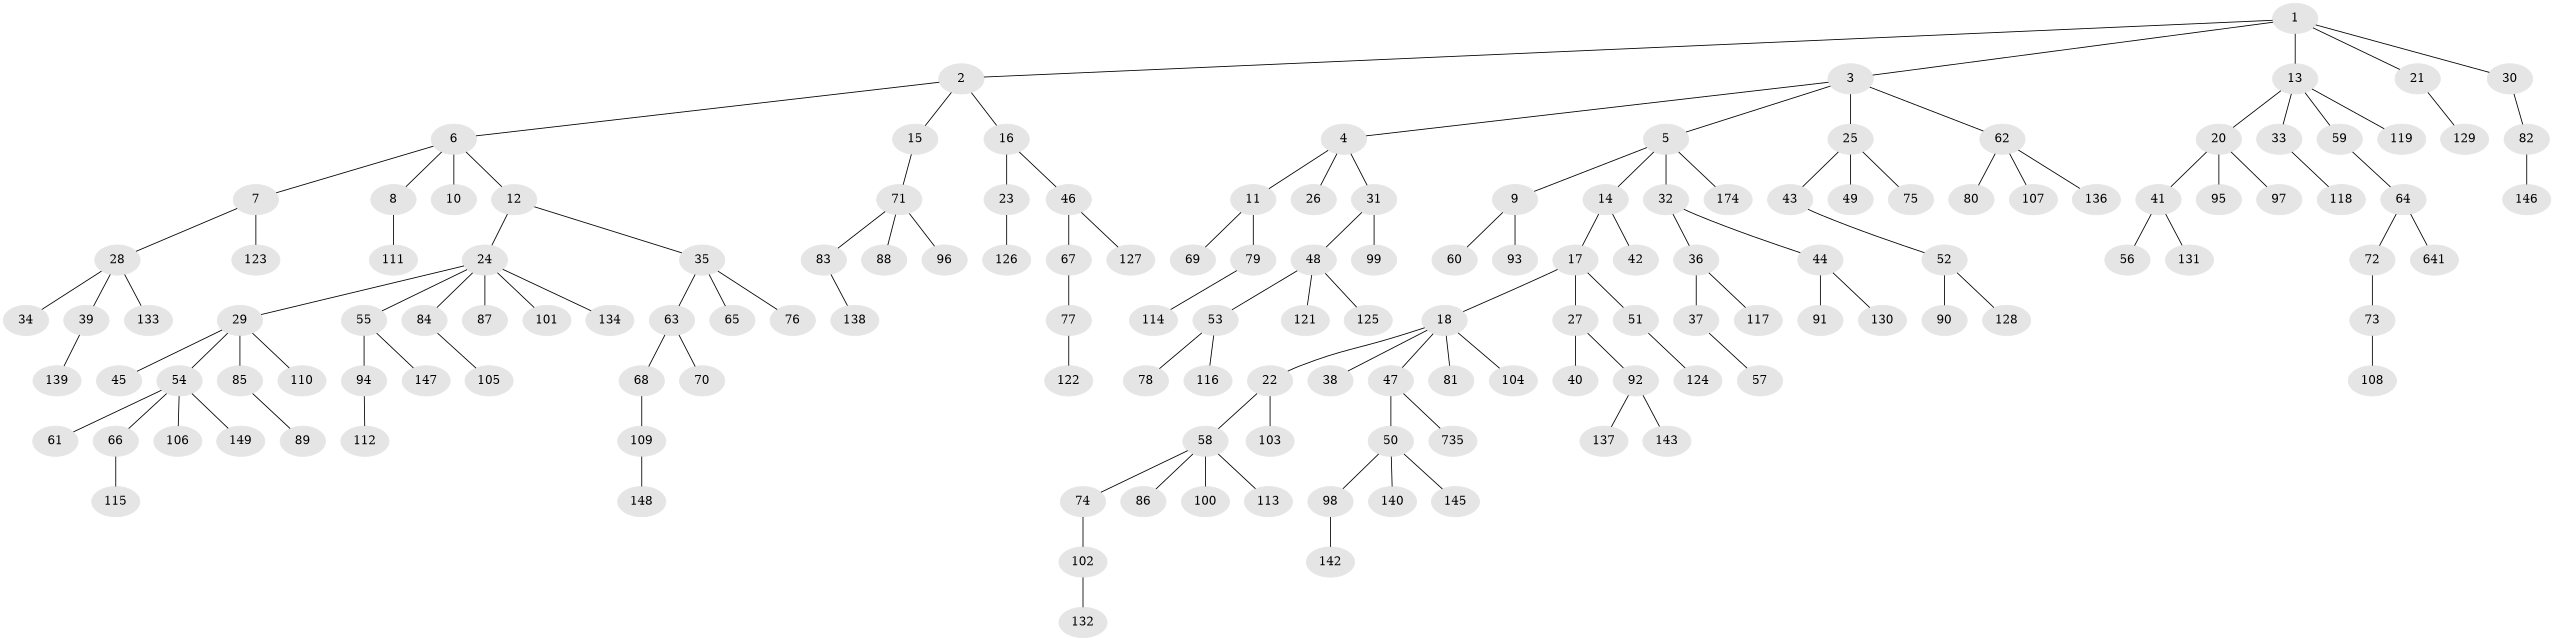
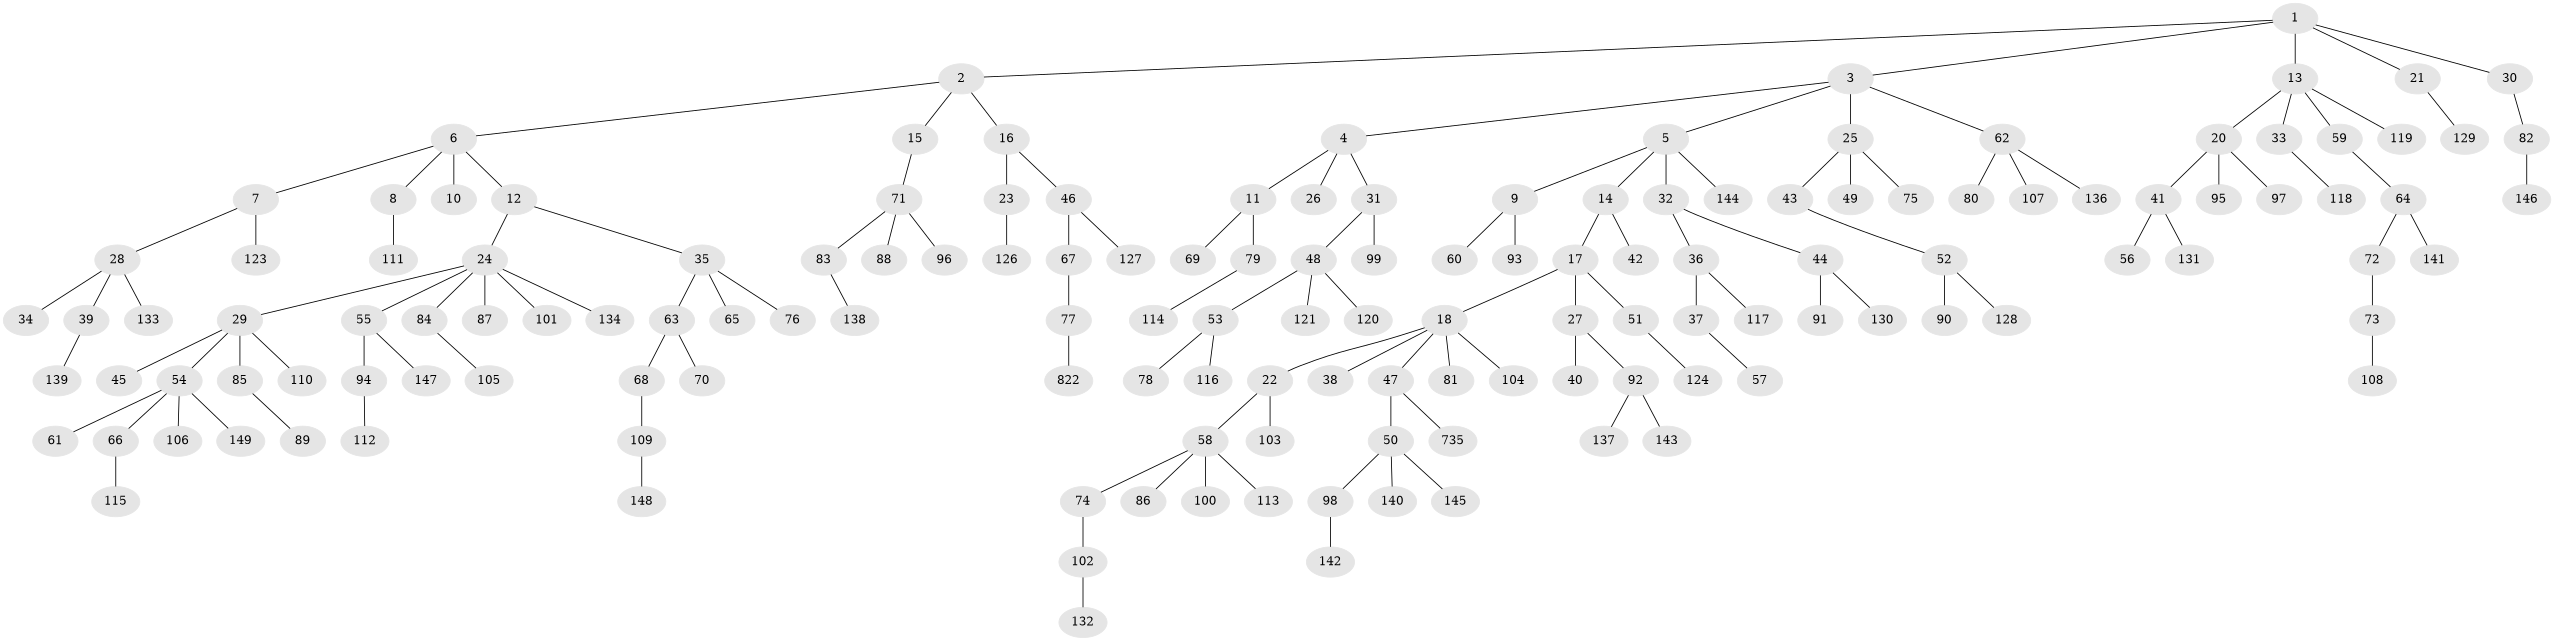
(1728, 200) -> (1728, 200)
(2434, 260) -> (2434, 260)
(1368, 320) -> (1368, 320)
(1069, 381) -> (1069, 381)
